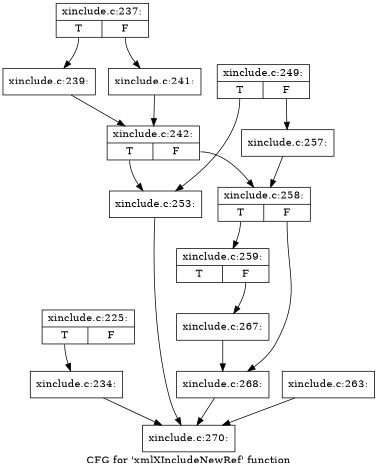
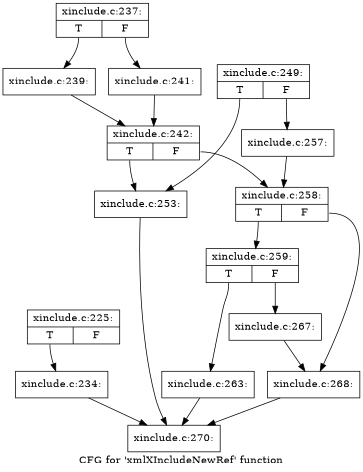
none -> (220, 323)
